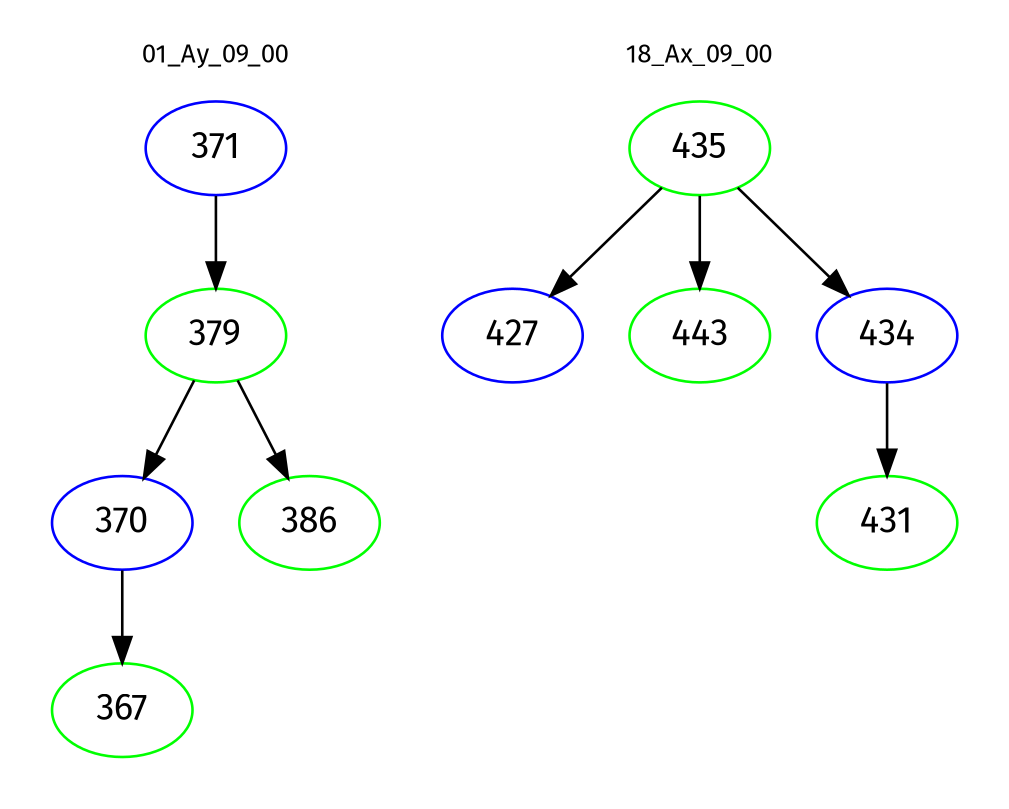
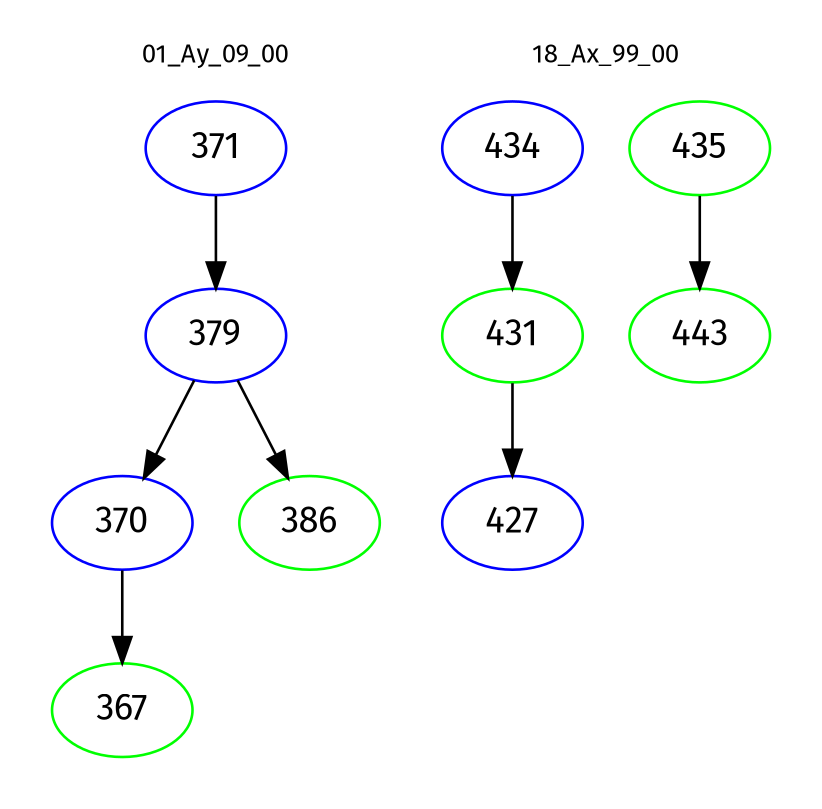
(700, 56) -> (606, 56)
(616, 233) -> (512, 416)
(784, 233) -> none
(216, 336) -> (216, 336)
